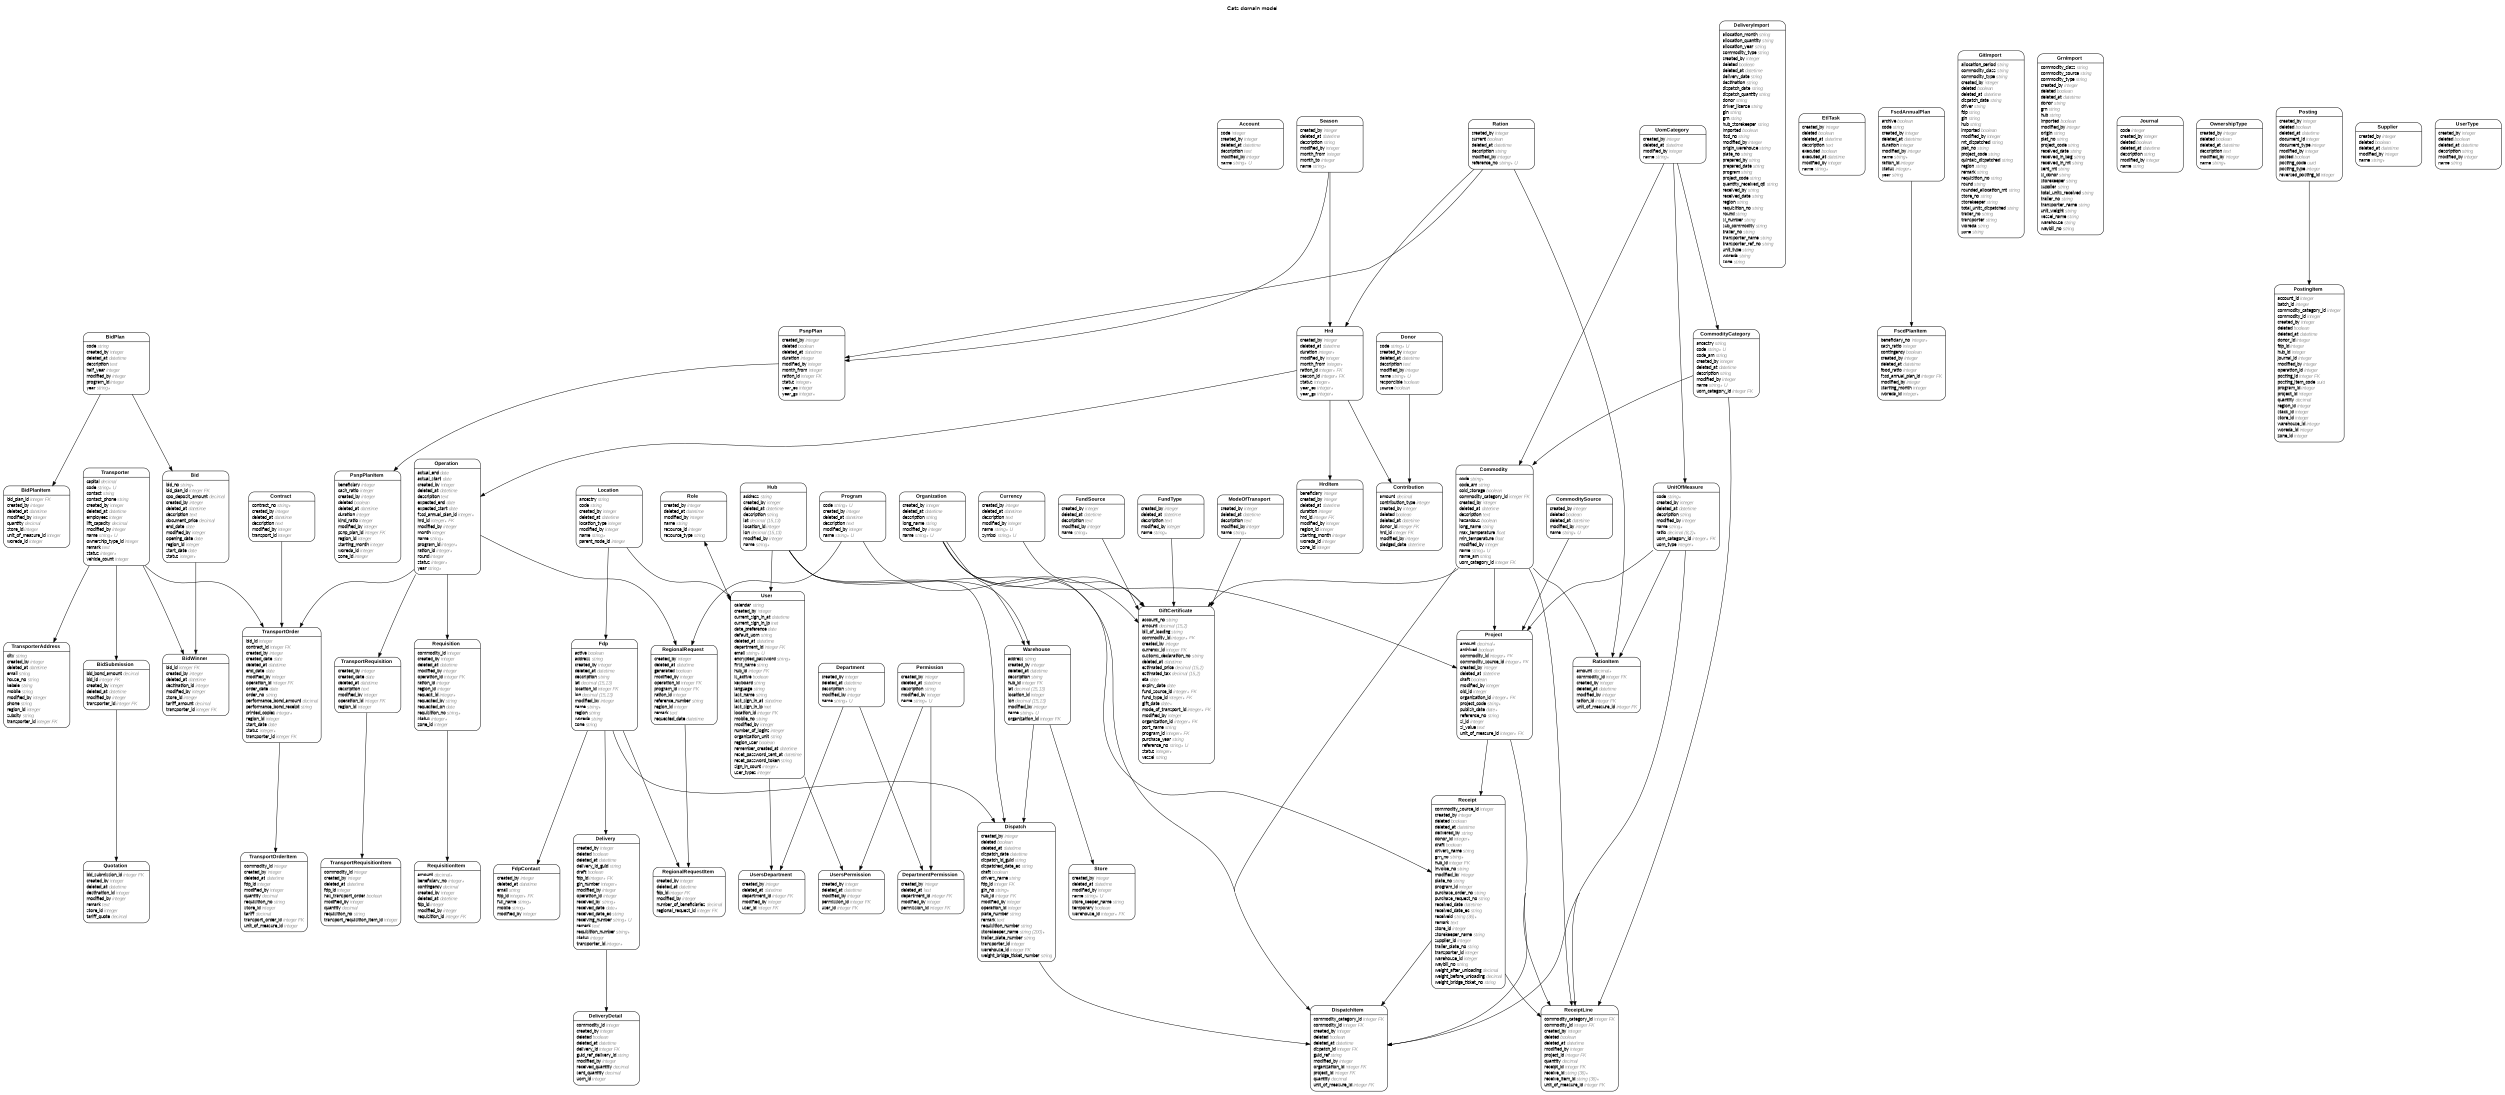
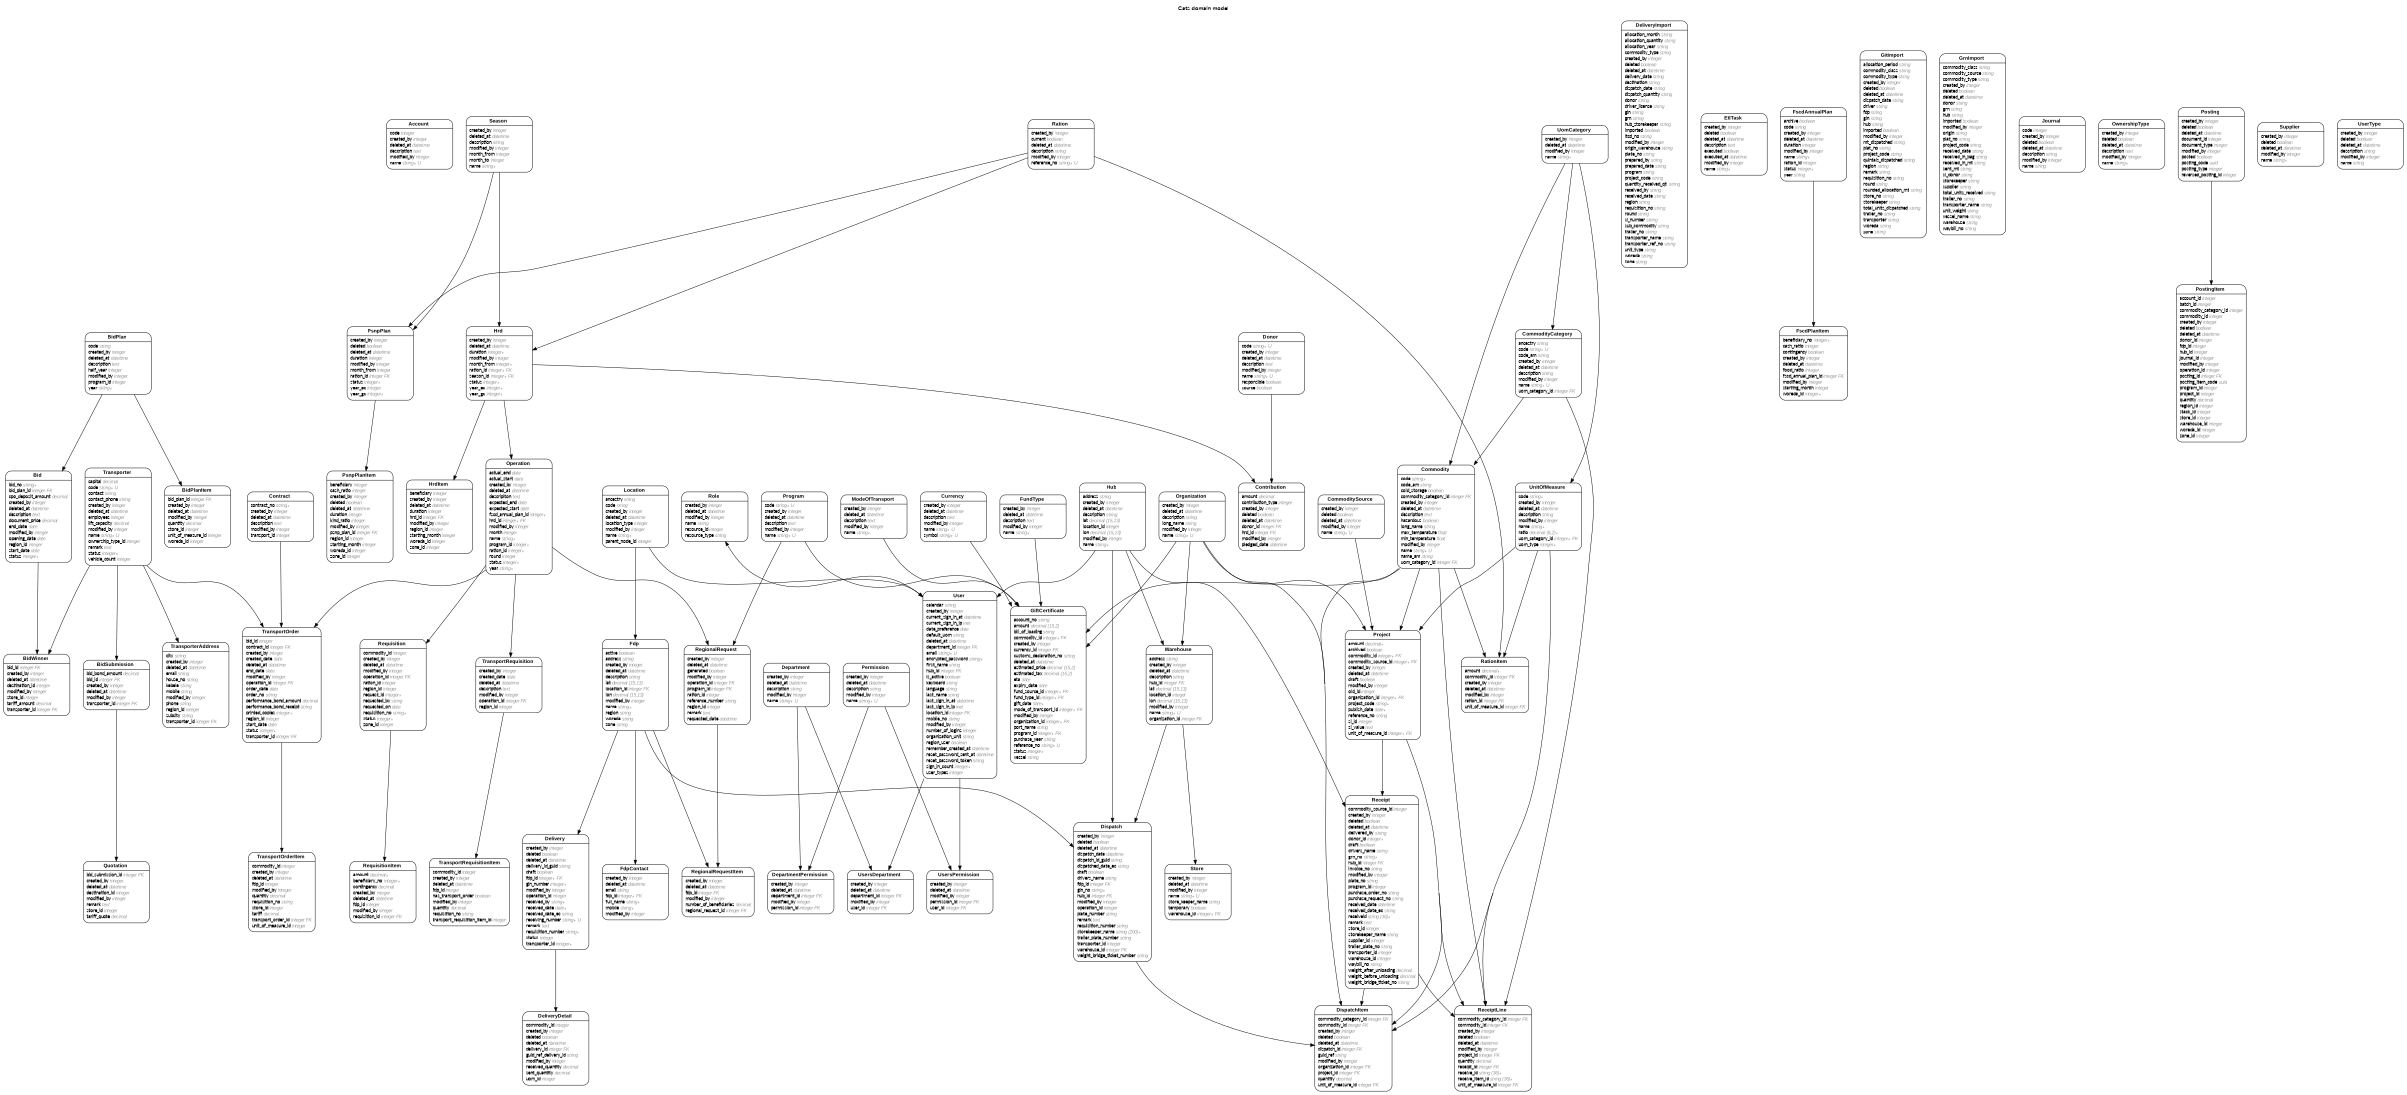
(1091, 517) -> none
(927, 890) -> (802, 890)
